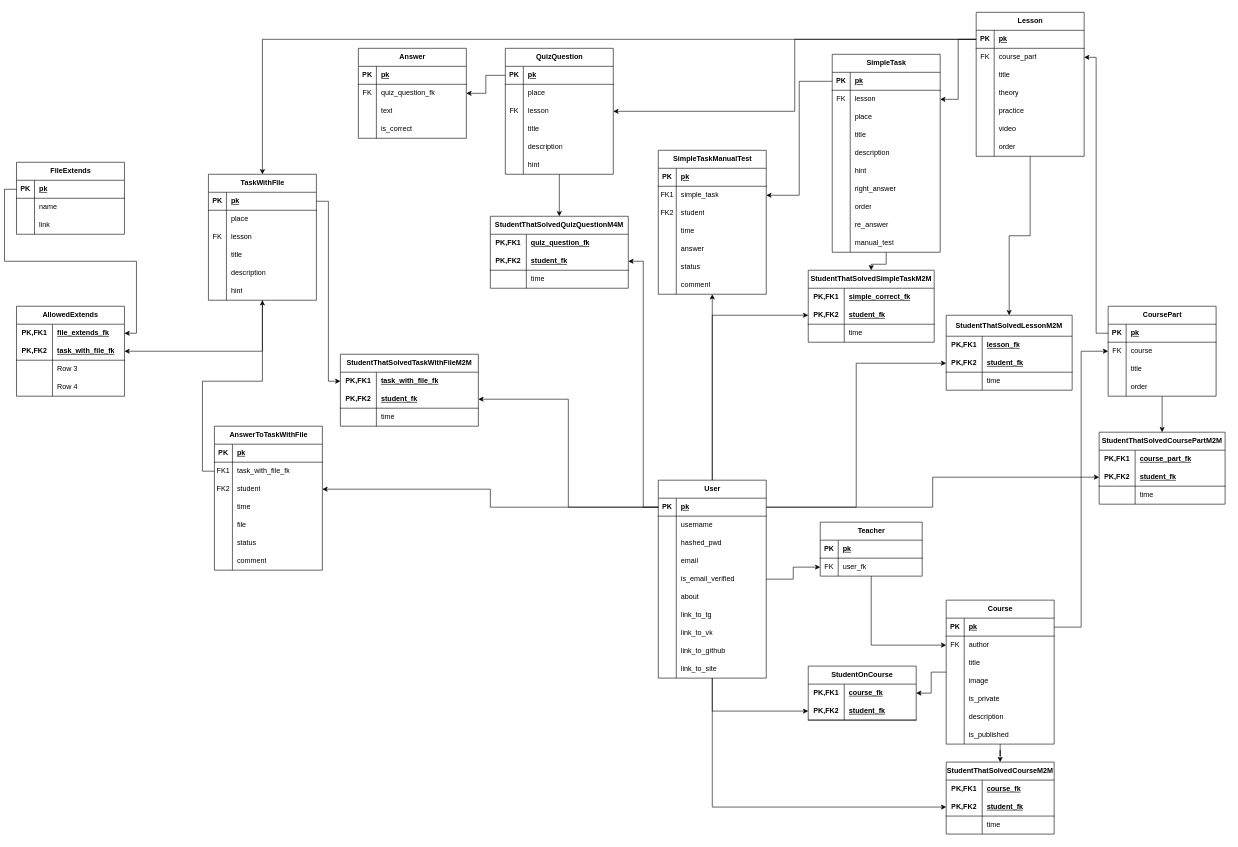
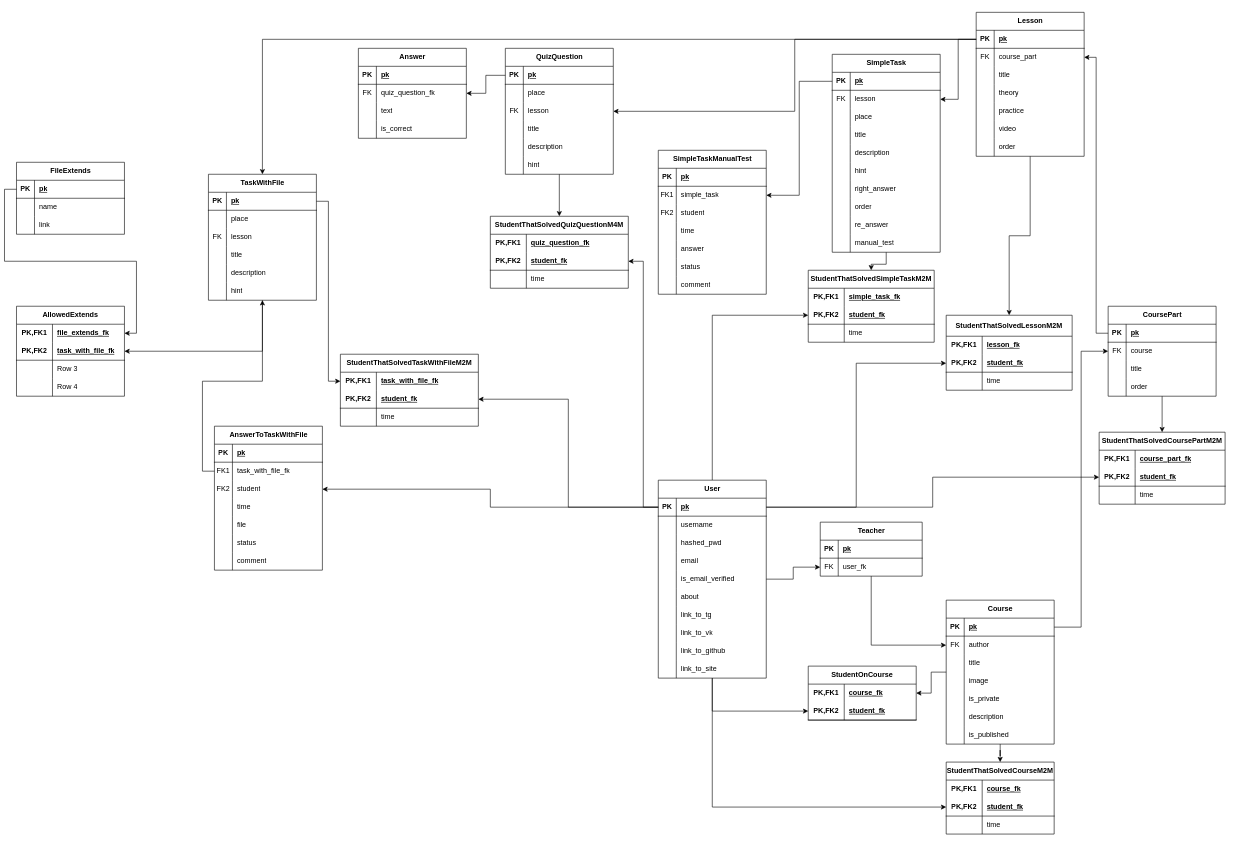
(882, 297) -> (876, 297)
(713, 299) -> none
